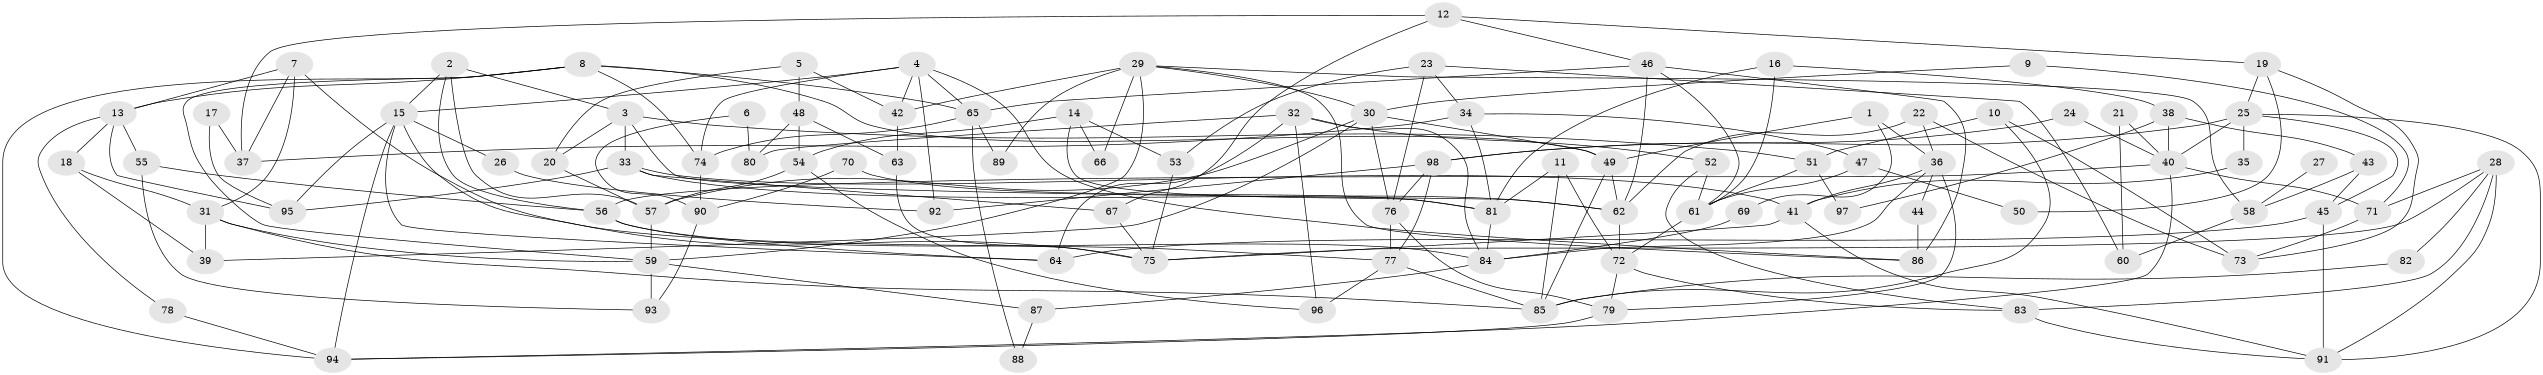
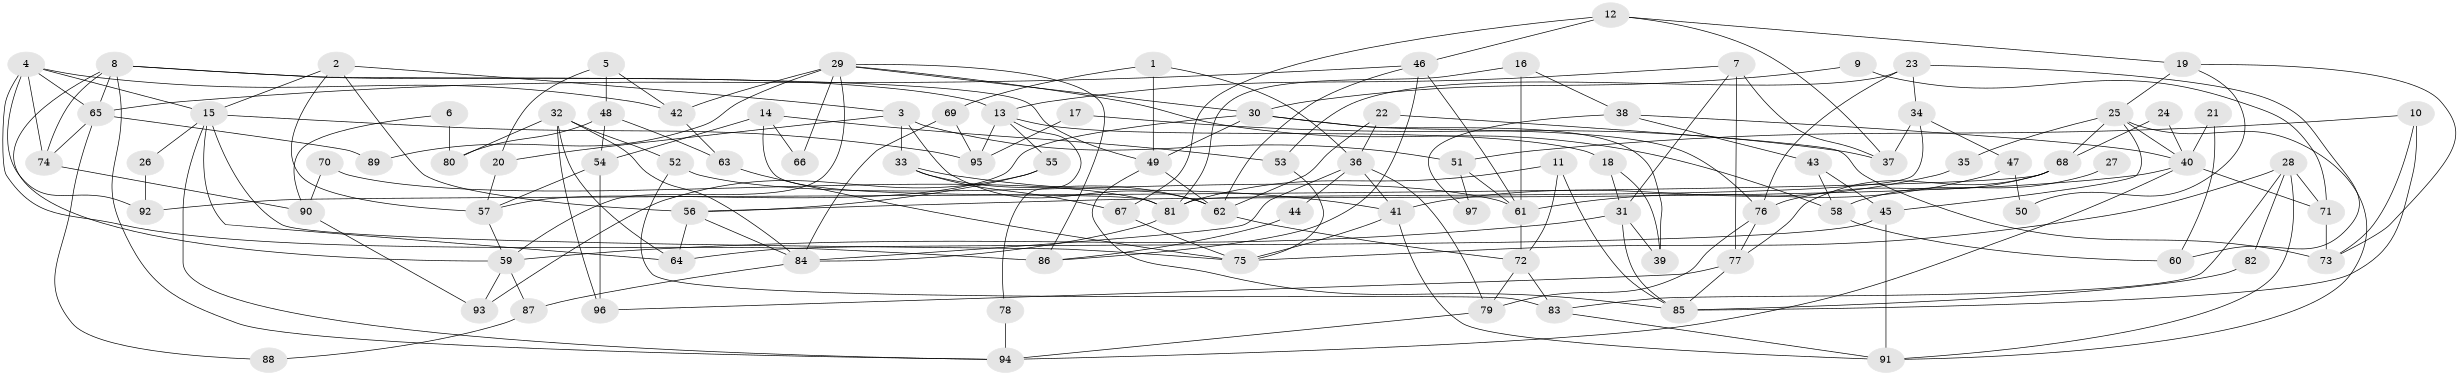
(1433, 163) -> (2063, 163)
(450, 194) -> (964, 138)
